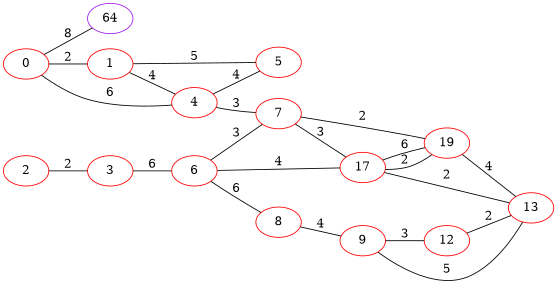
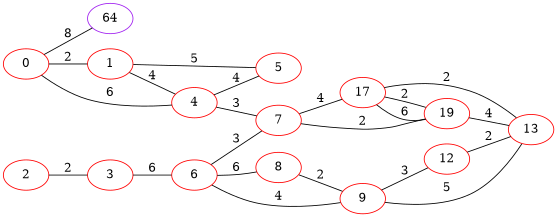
(321, 133) -> (321, 99)
(279, 169) -> (274, 206)
(321, 224) -> (321, 175)
